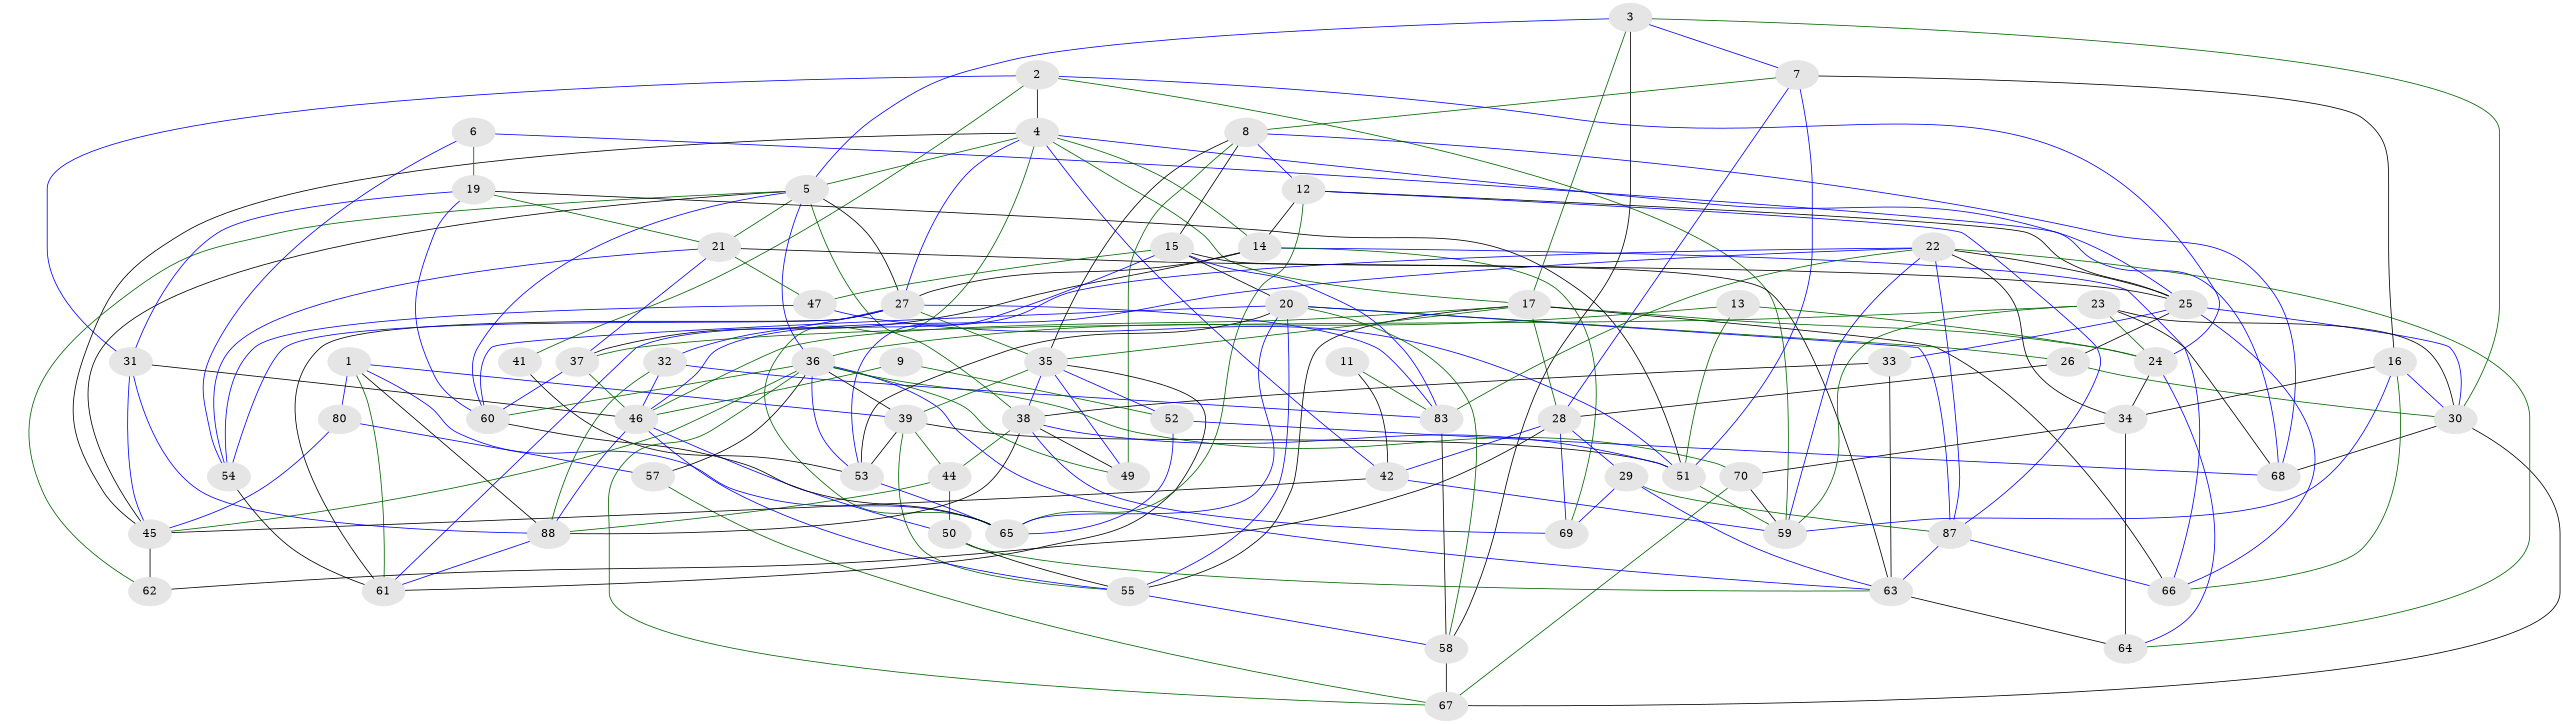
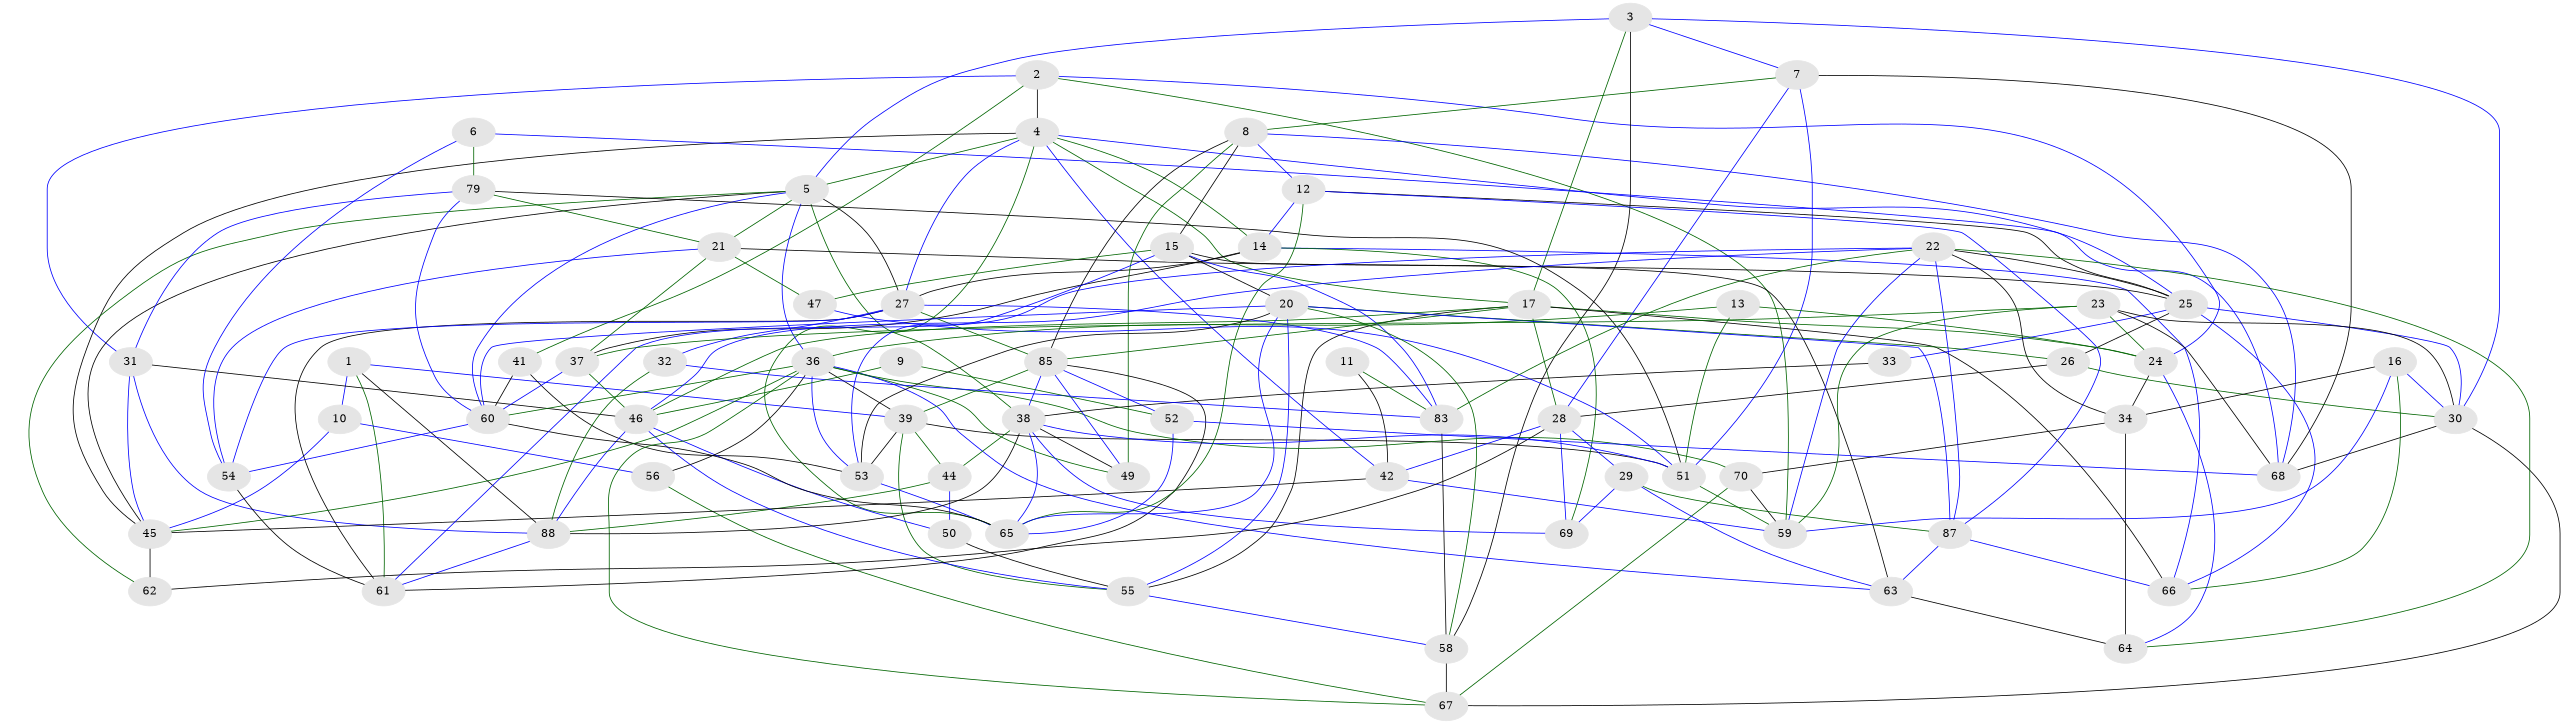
(2225, 54) -> (2225, 54)
(2211, 92) -> (2244, 114)
(474, 190) -> (474, 190)
(1282, 218) -> (1282, 218)
(657, 298) -> (657, 298)
(461, 316) -> (359, 448)
(1046, 362) -> (1046, 362)
(654, 385) -> none
none -> (504, 391)
(340, 419) -> (340, 419)
(672, 460) -> (1037, 477)
(653, 477) -> (653, 477)
(1890, 477) -> none
(1416, 585) -> none
